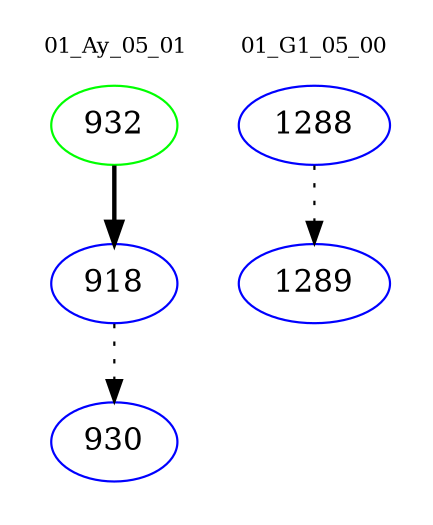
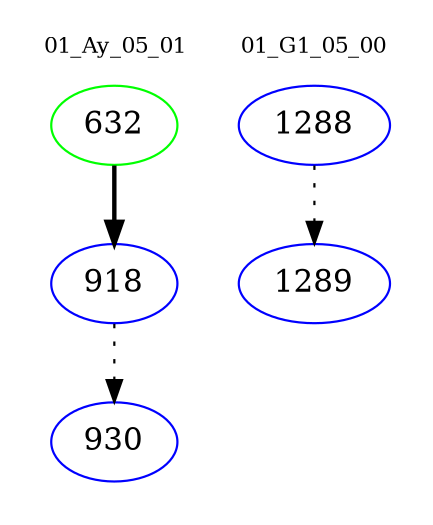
(114, 125) -> (114, 125)
